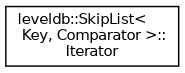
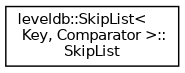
(92, 36) -> (92, 36)
